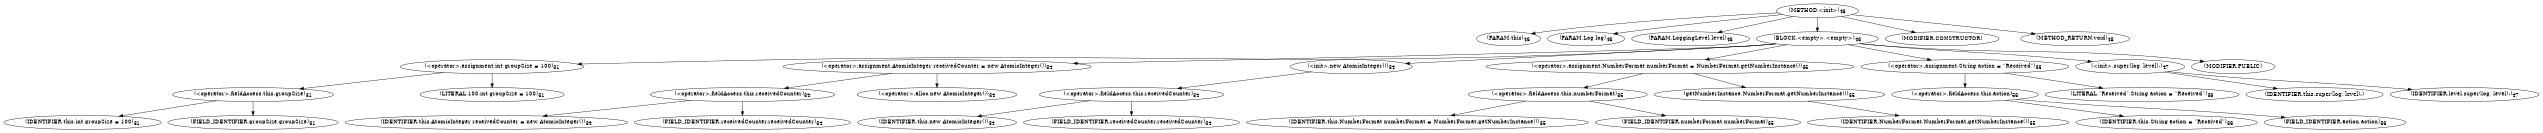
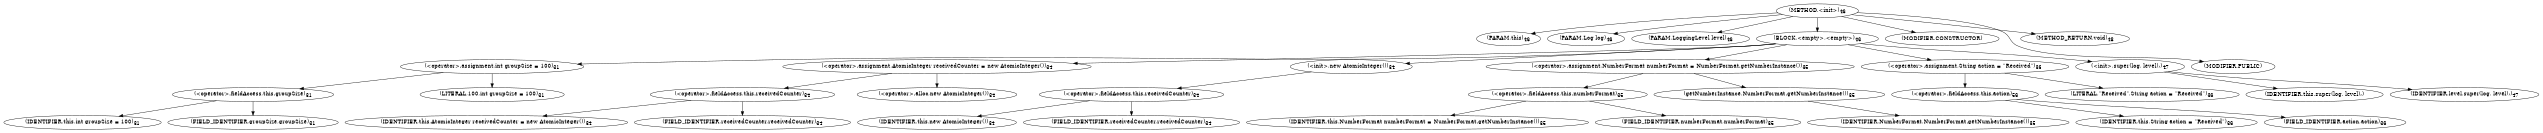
(2030, 52) -> (2025, 48)
